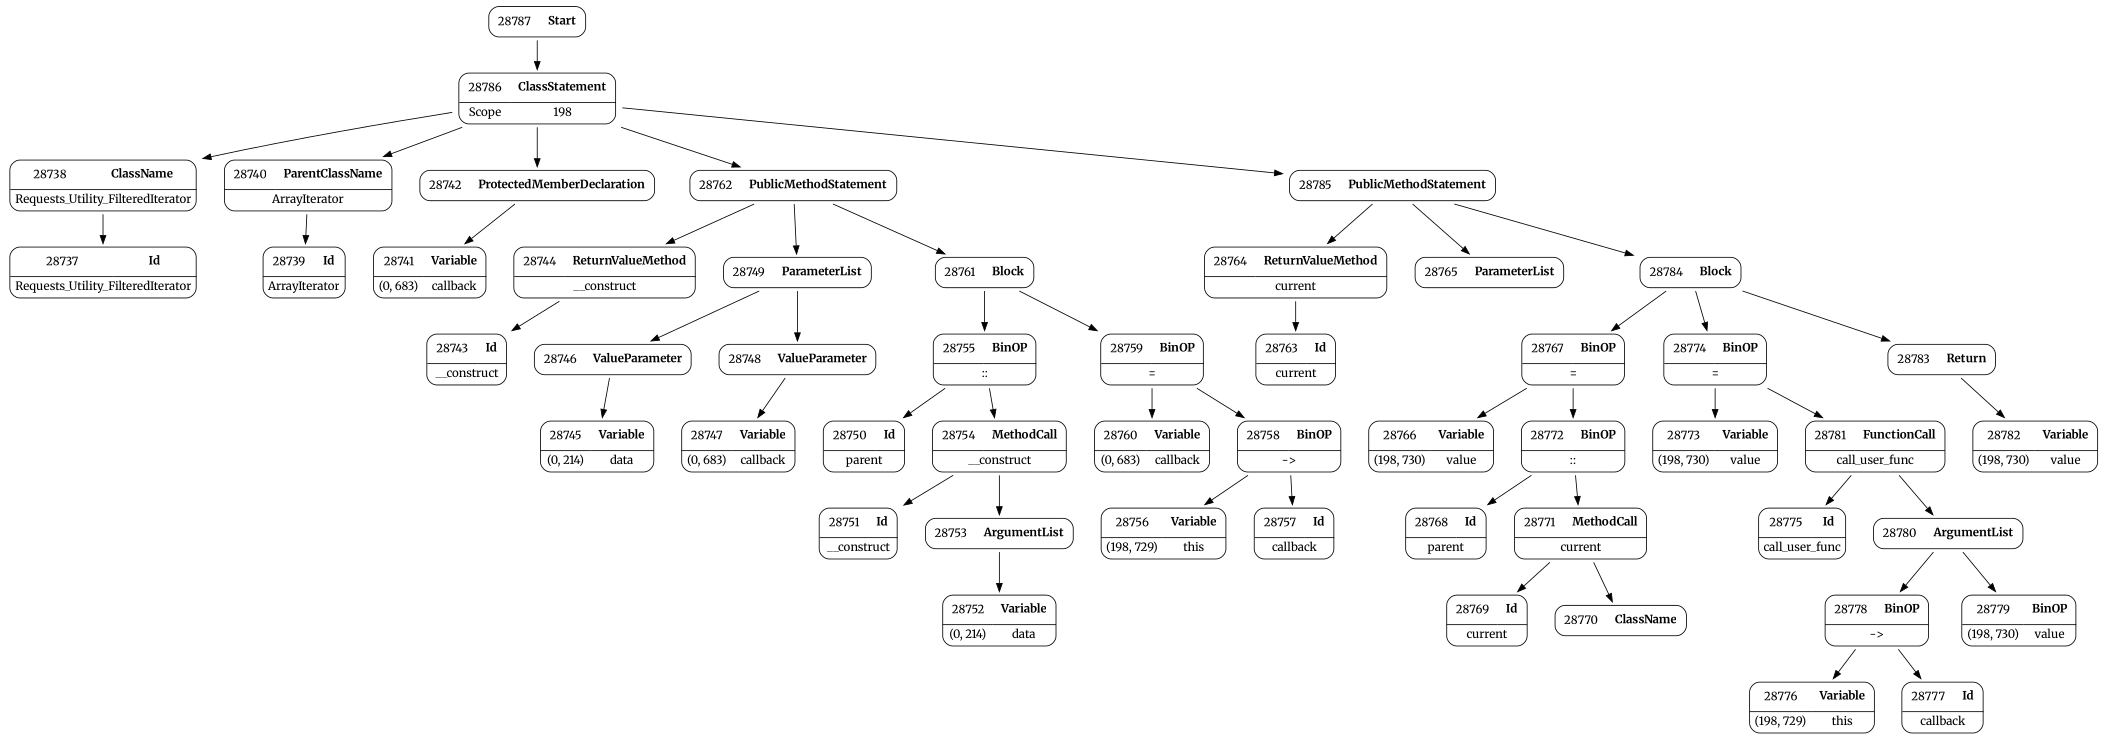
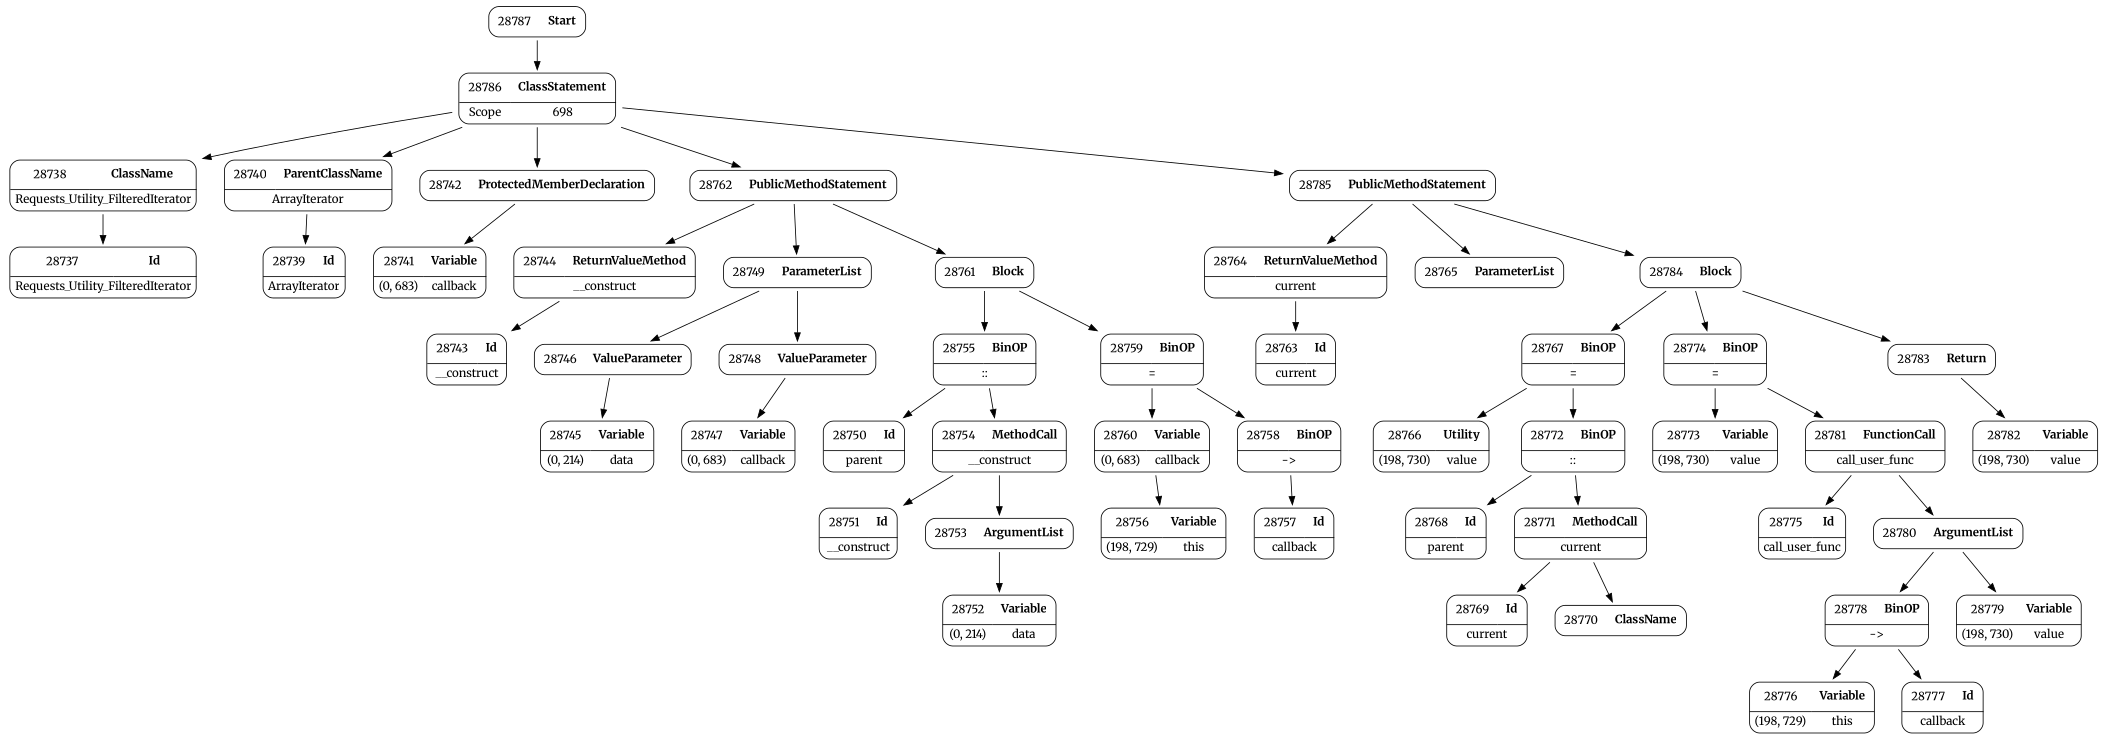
(563, 112) -> (563, 112)
(1461, 435) -> (1462, 435)
(1230, 488) -> (1157, 486)
(2050, 609) -> (2049, 609)
